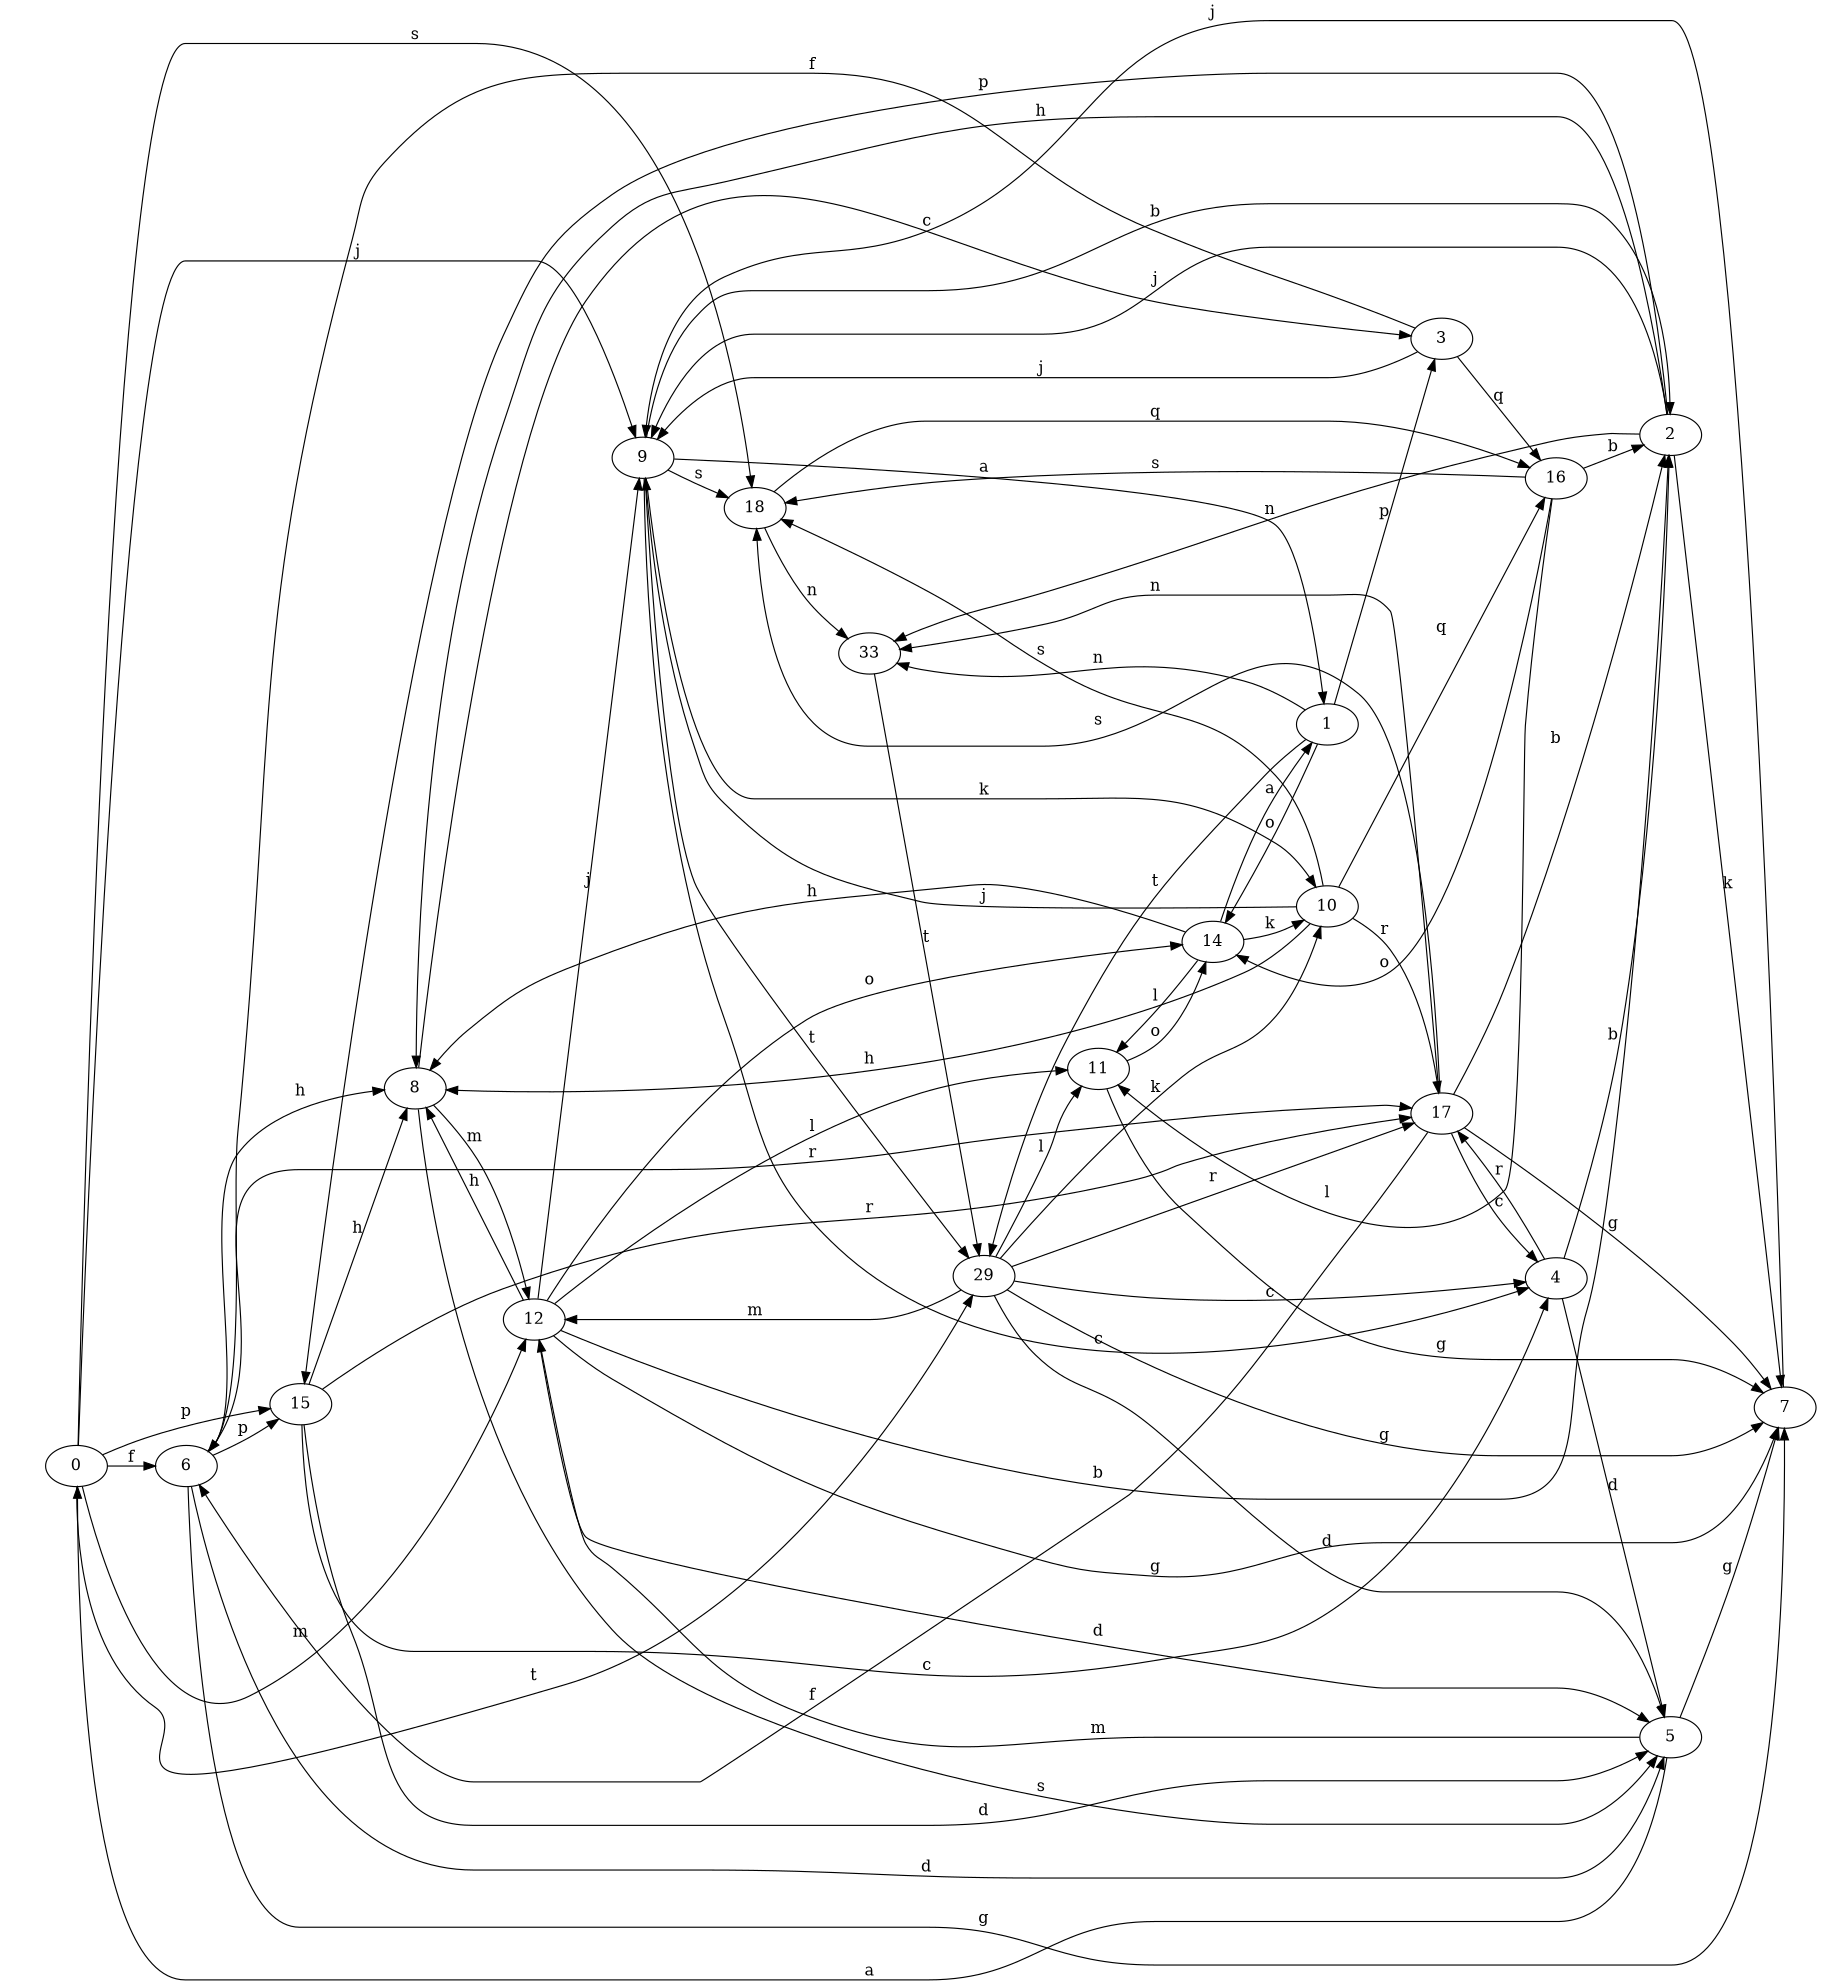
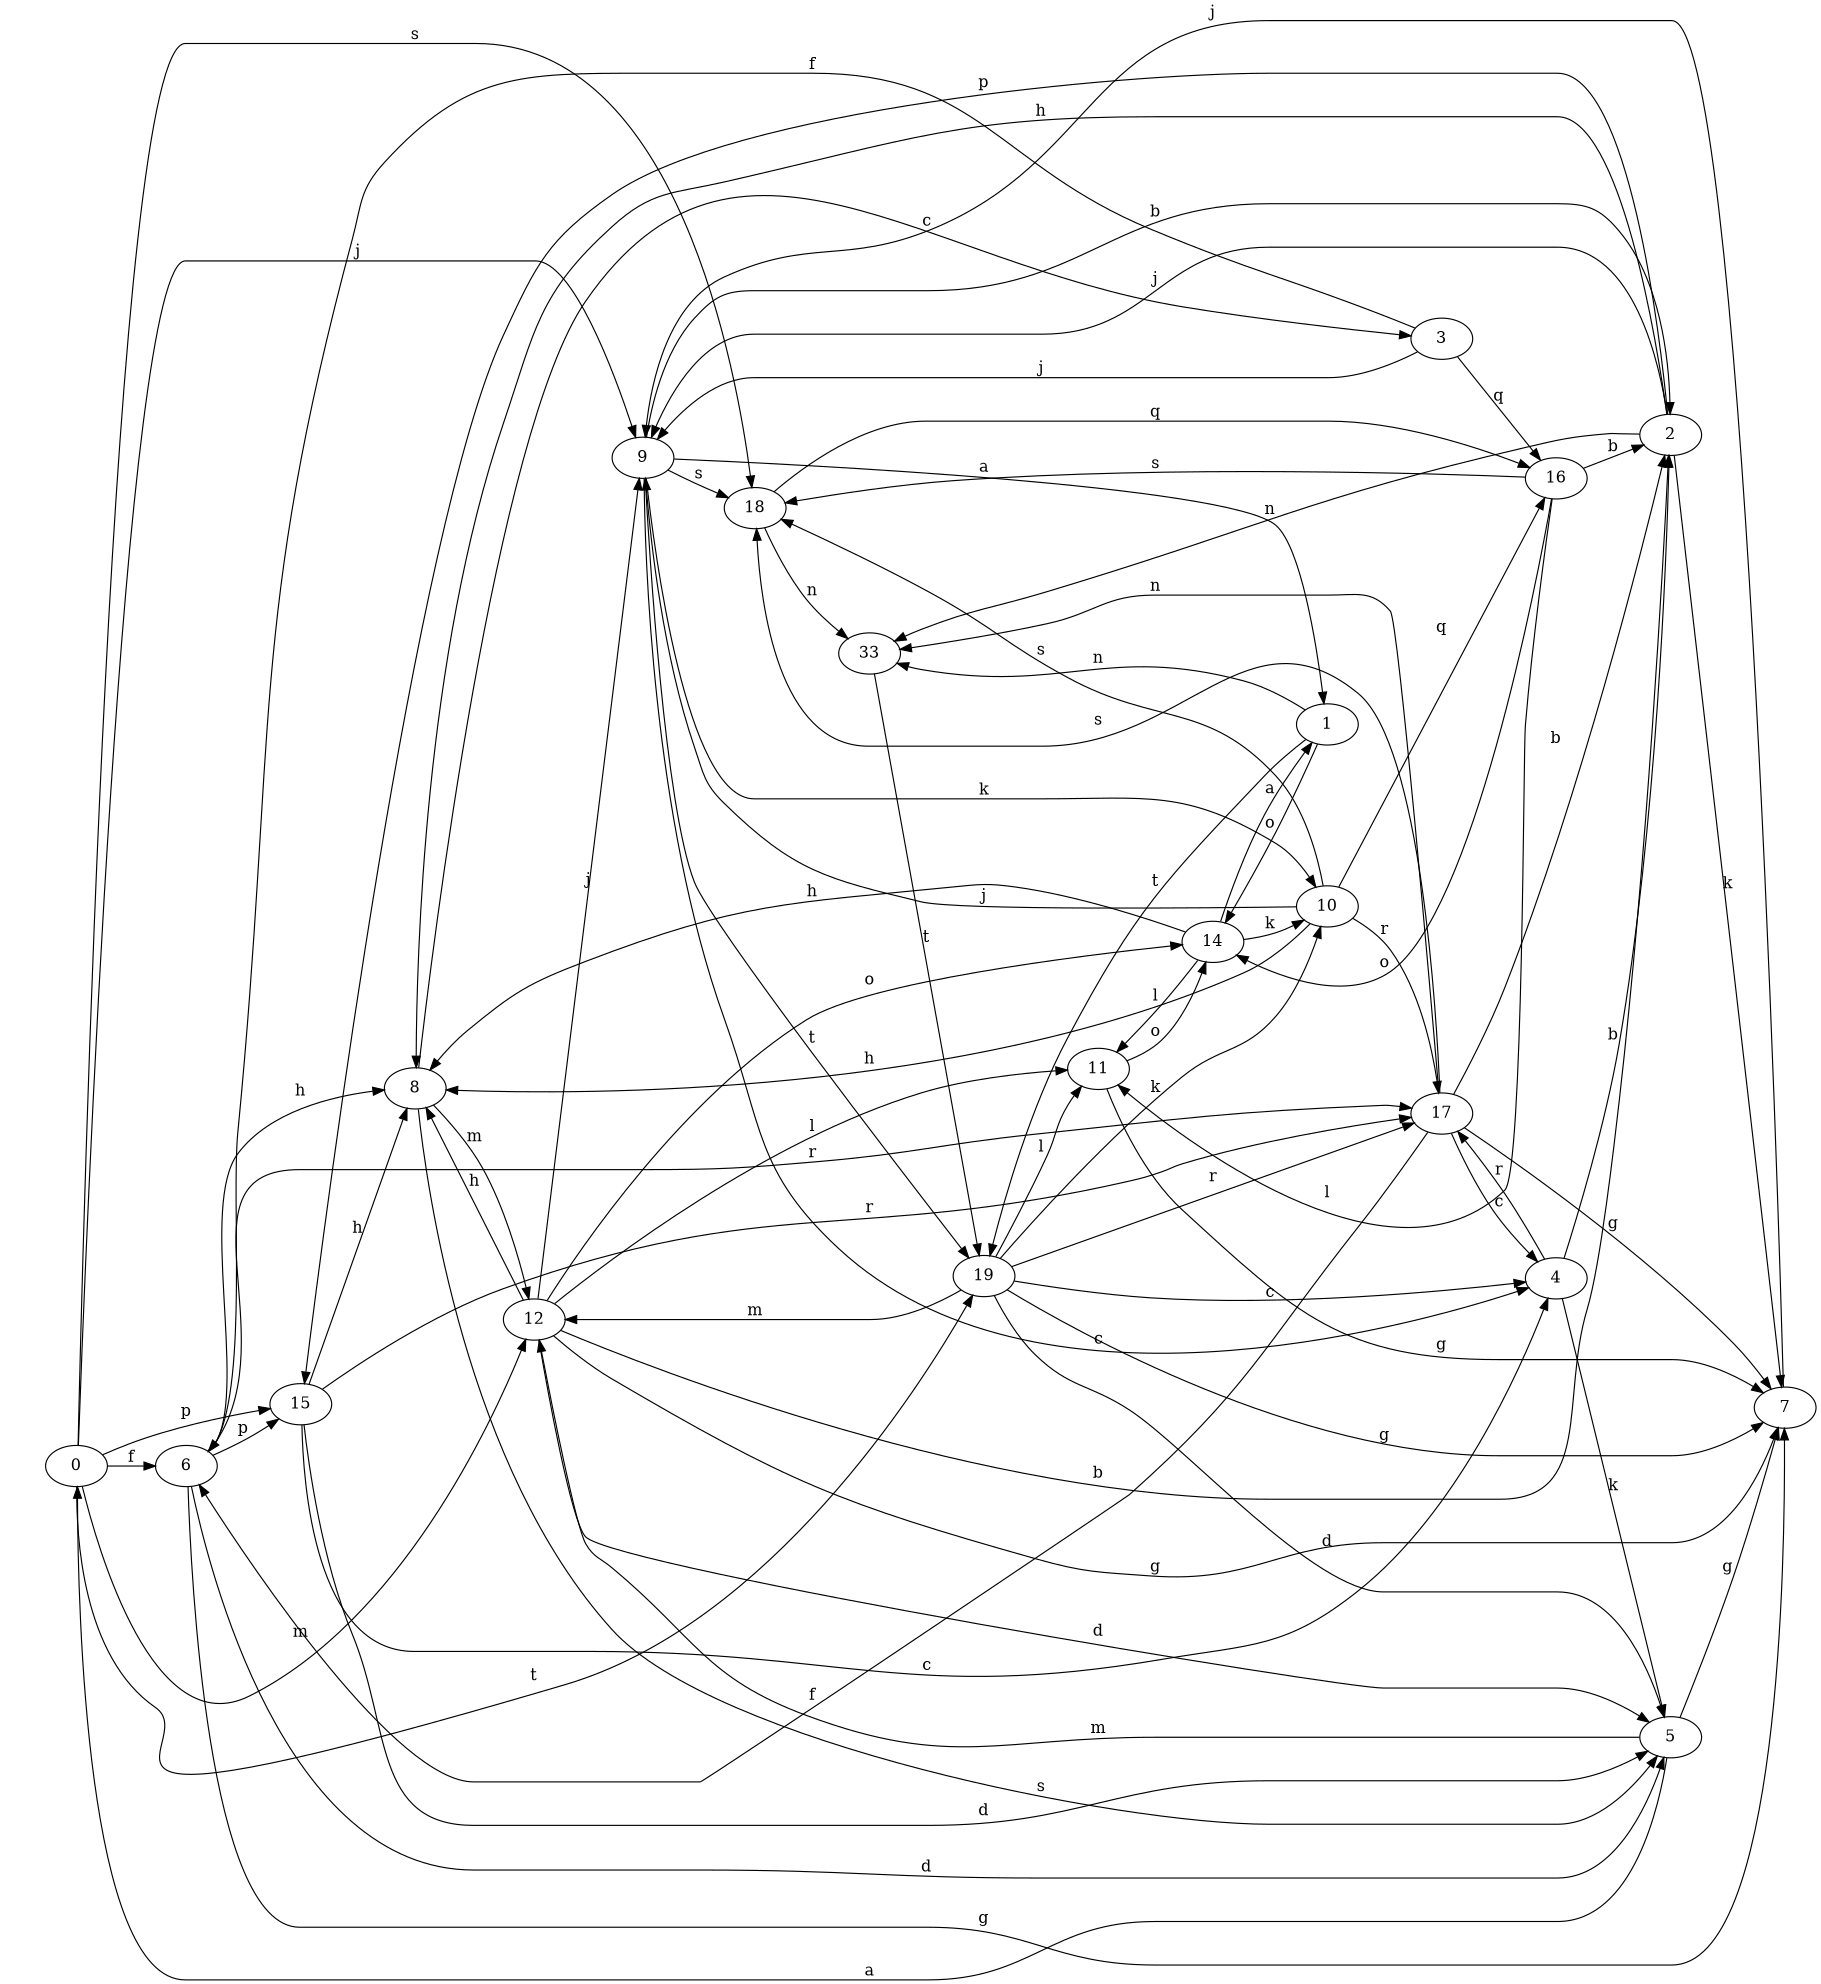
(1383, 537) -> none
(984, 1276) -> (984, 1276)
(1613, 1486) -> (1613, 1486)
